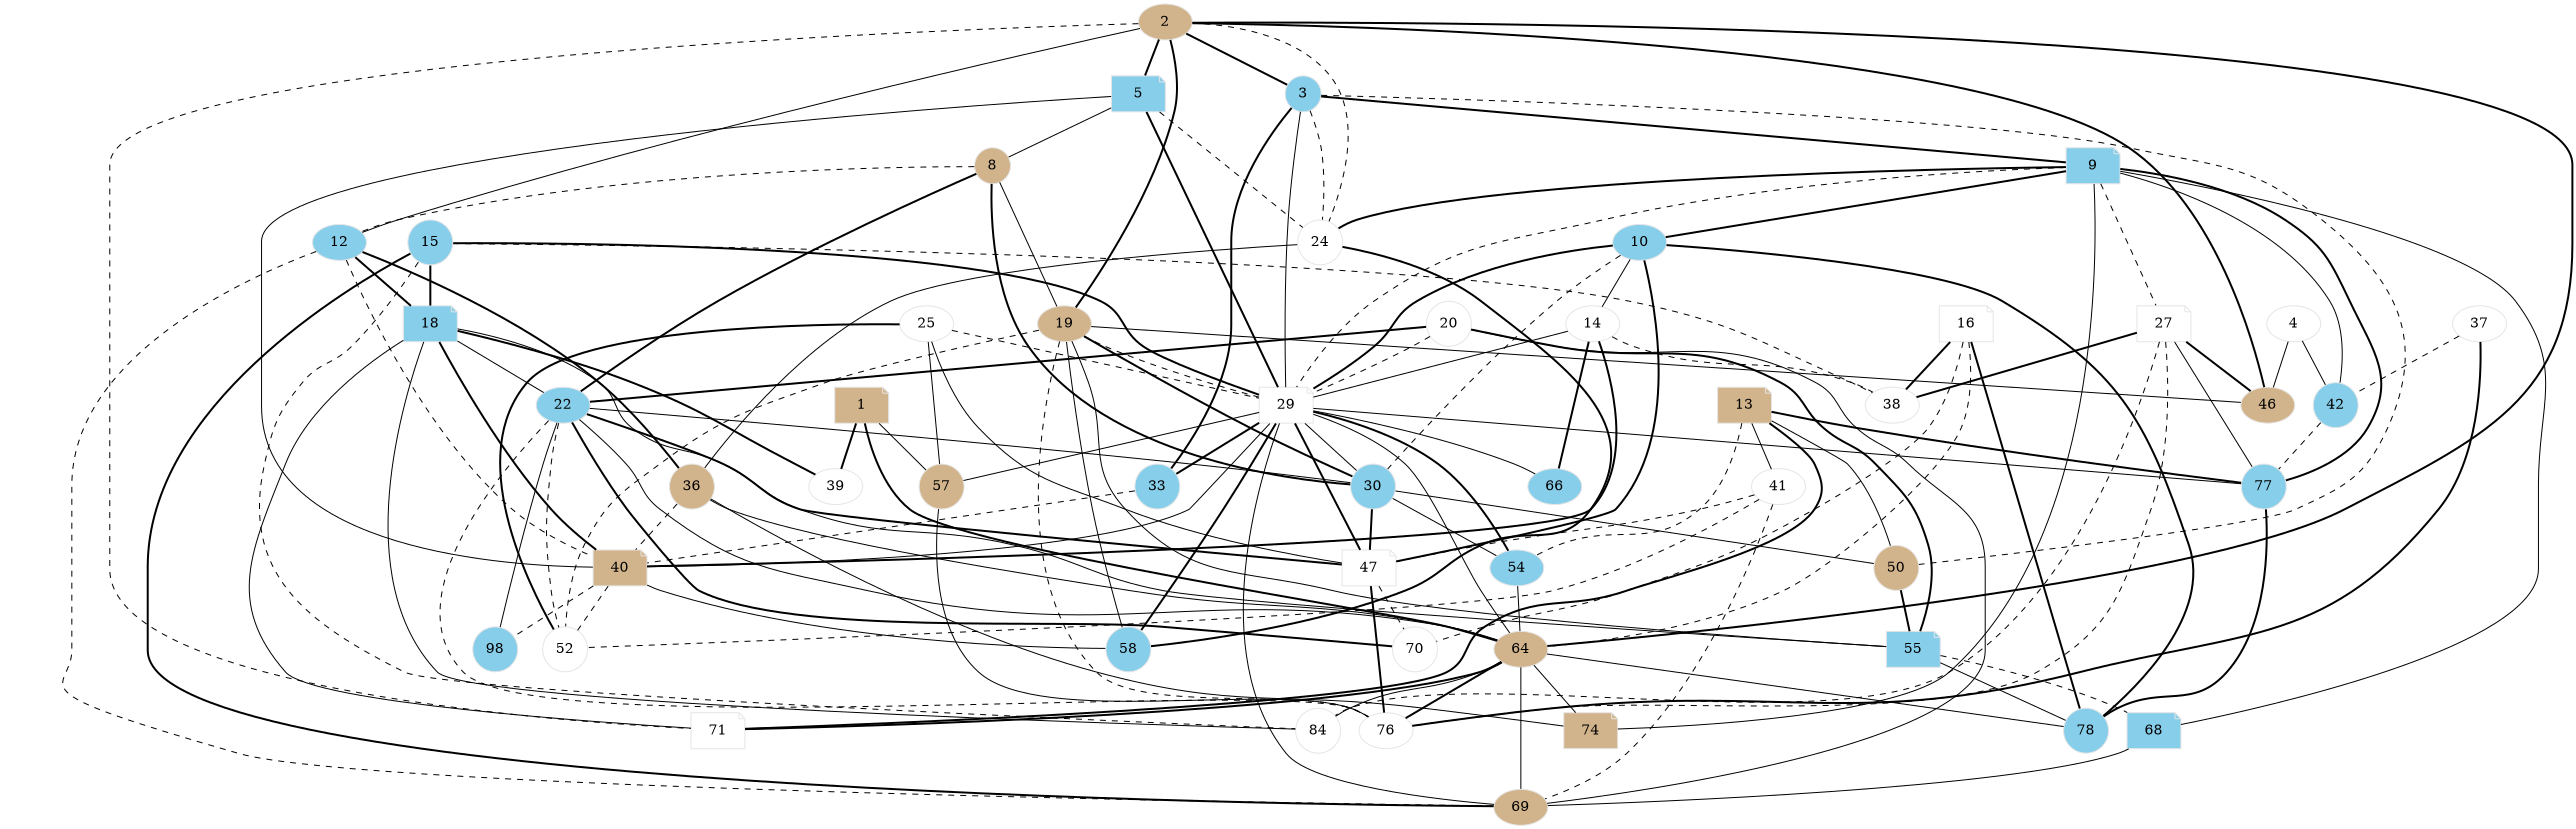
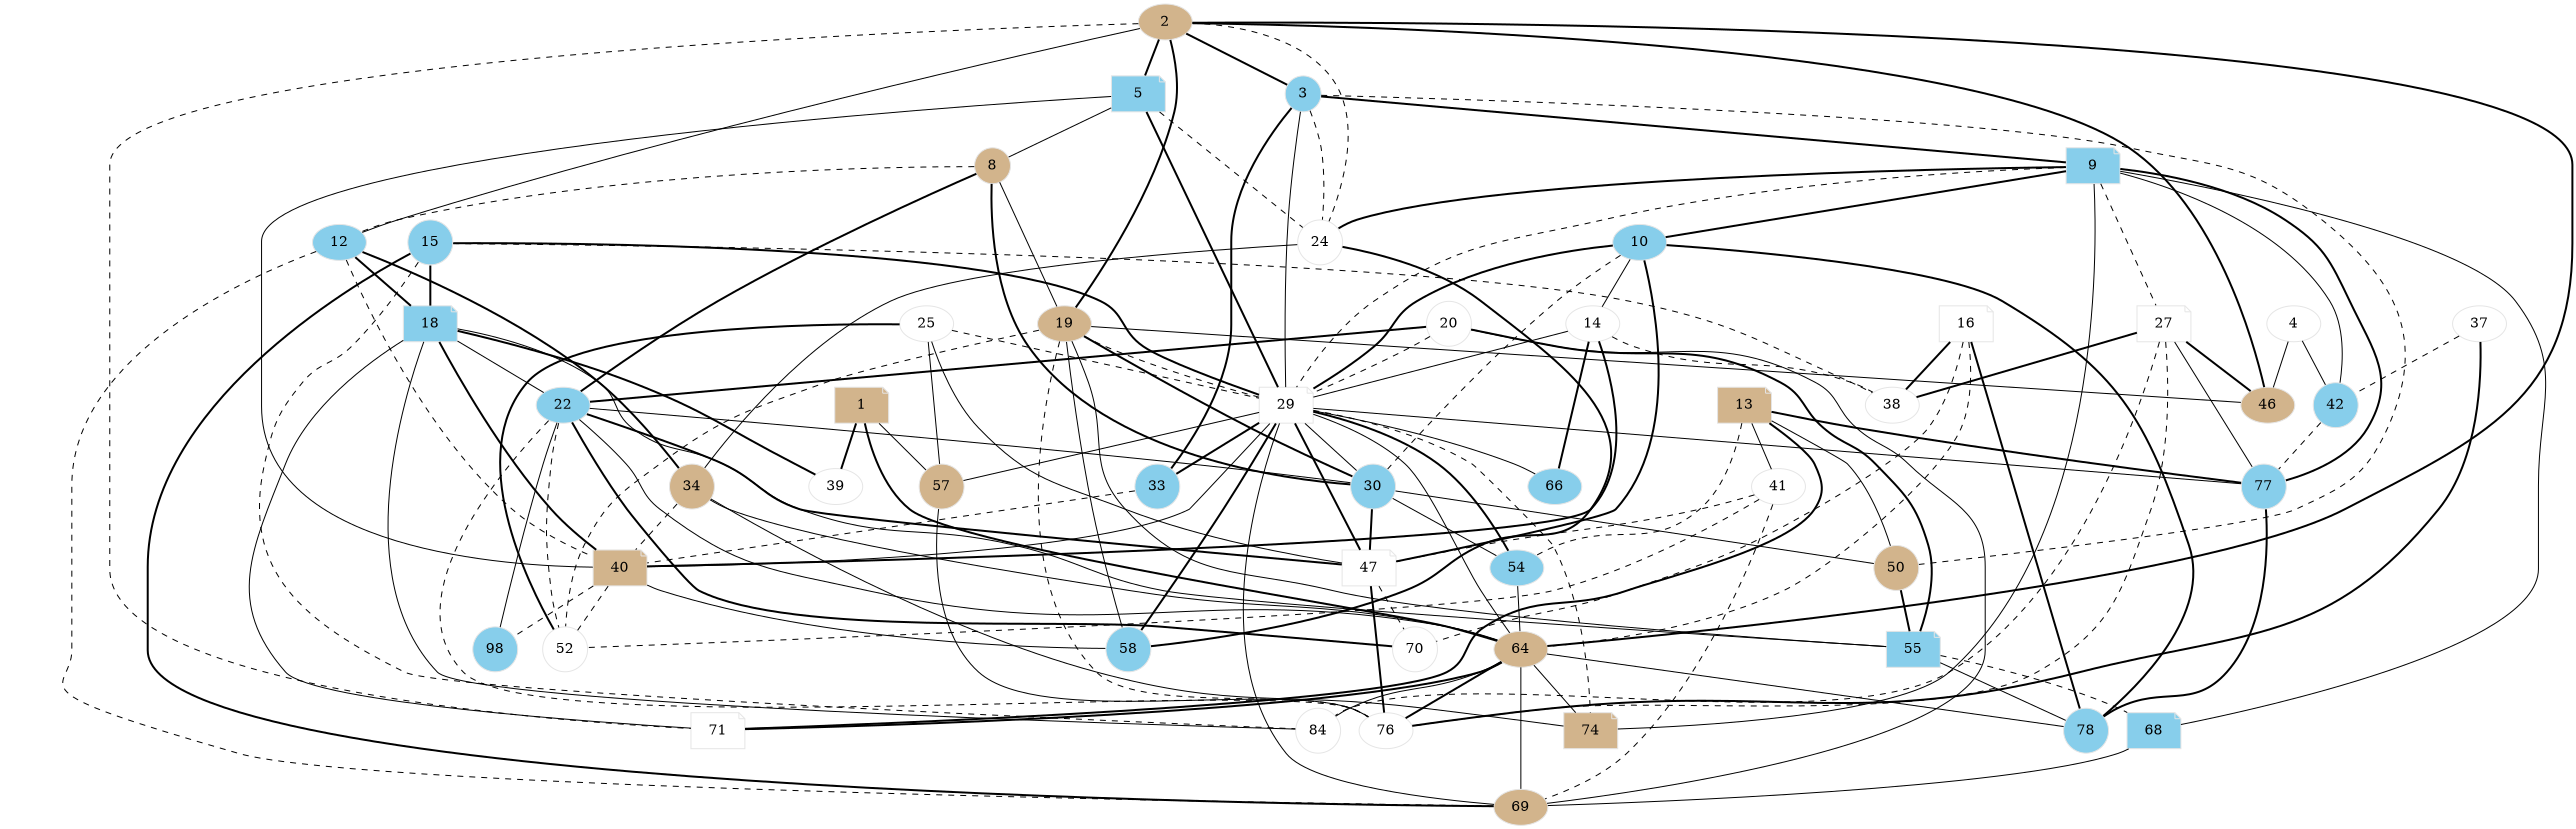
(692, 487) -> (692, 487)
none -> (1507, 497)
